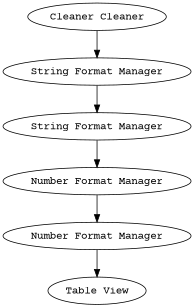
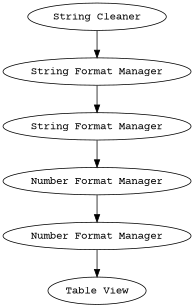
(97, 17) -> (97, 17)
